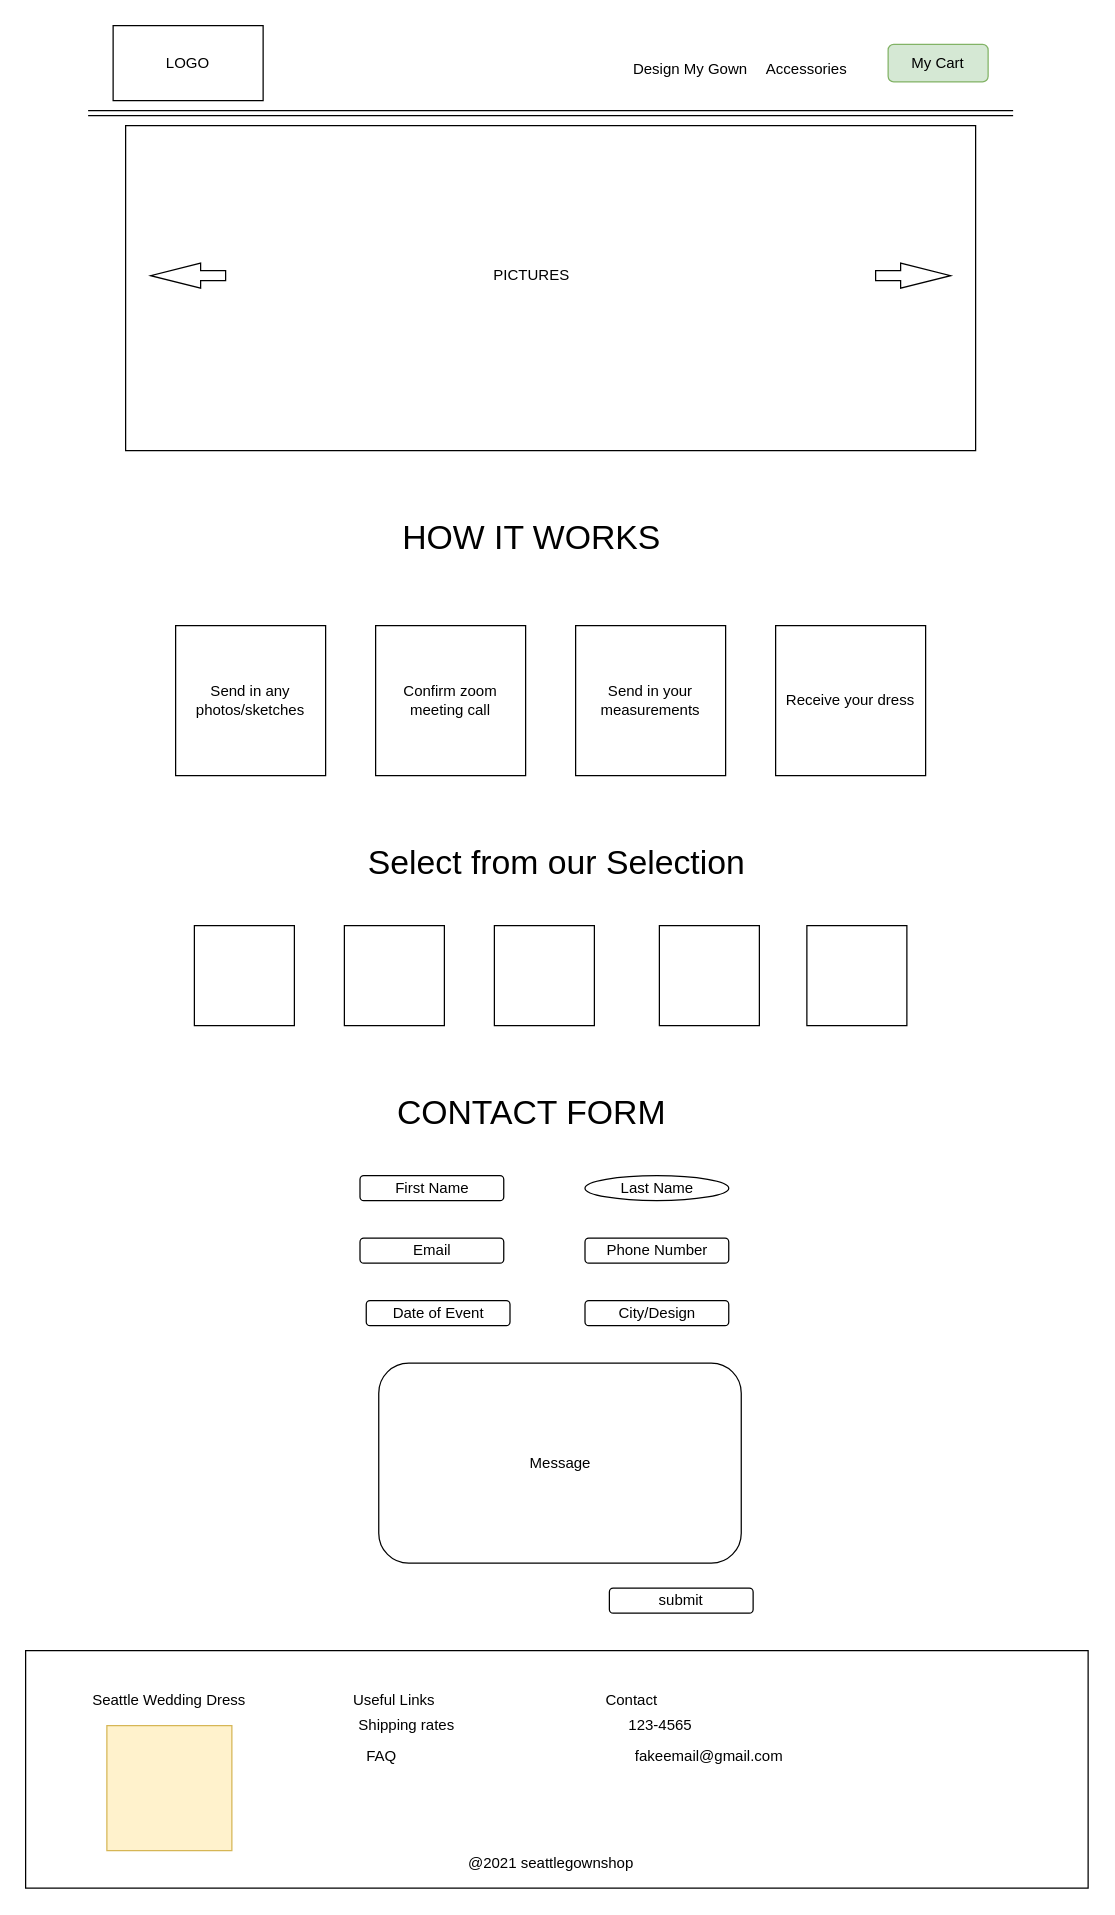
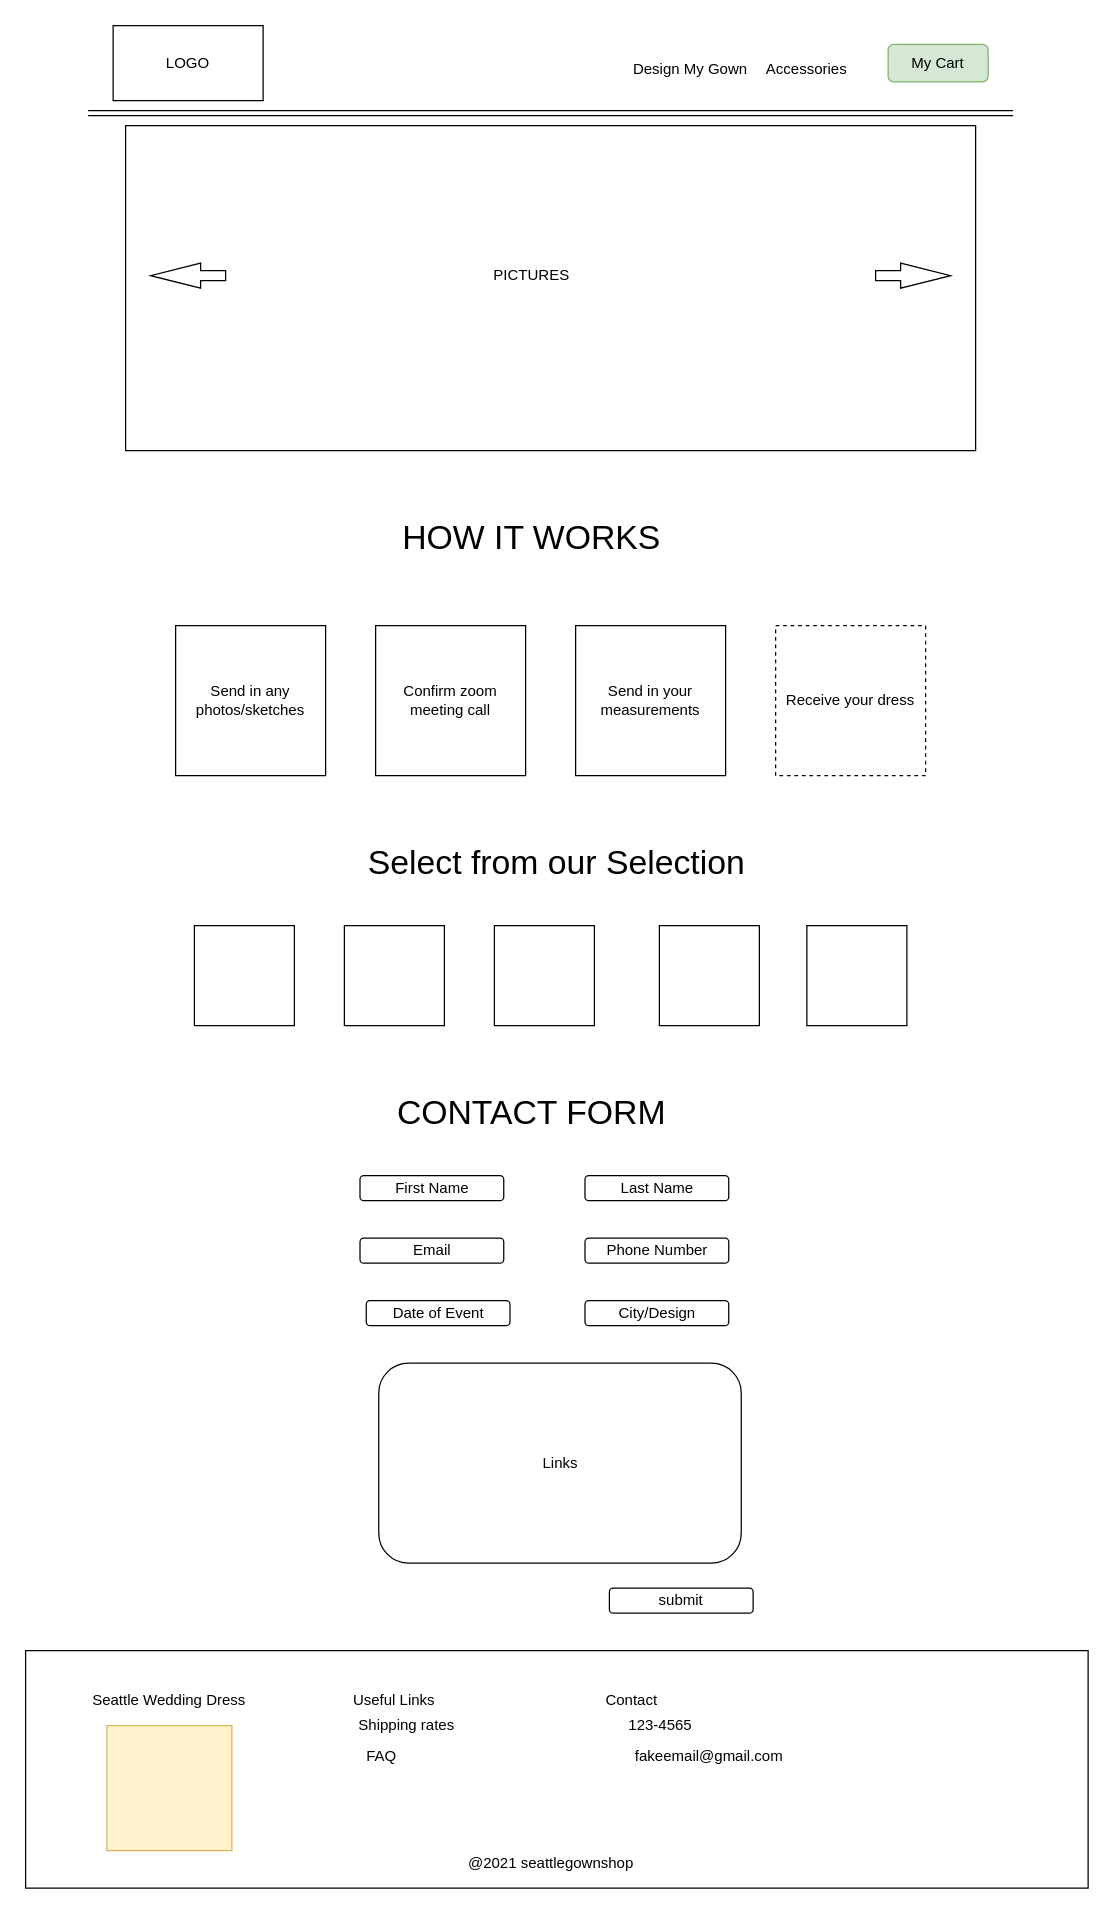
(851, 701) -> (851, 701)
(657, 1188) -> (657, 1188)
(561, 1463) -> (561, 1463)
